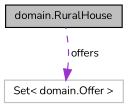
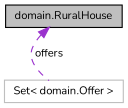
(68, 48) -> (32, 60)
